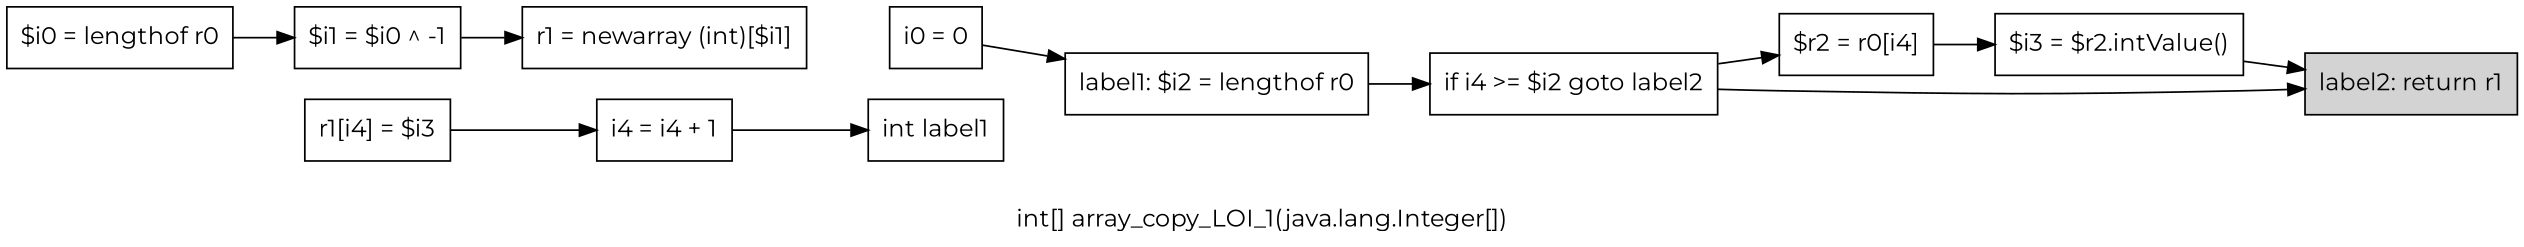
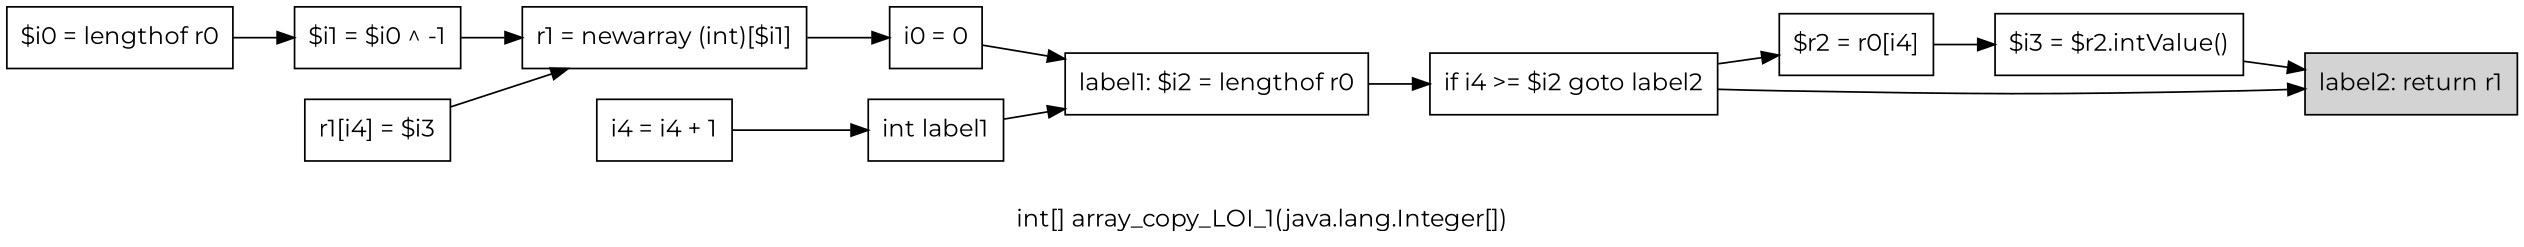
none -> (839, 38)
none -> (1026, 115)
(515, 130) -> (501, 90)
